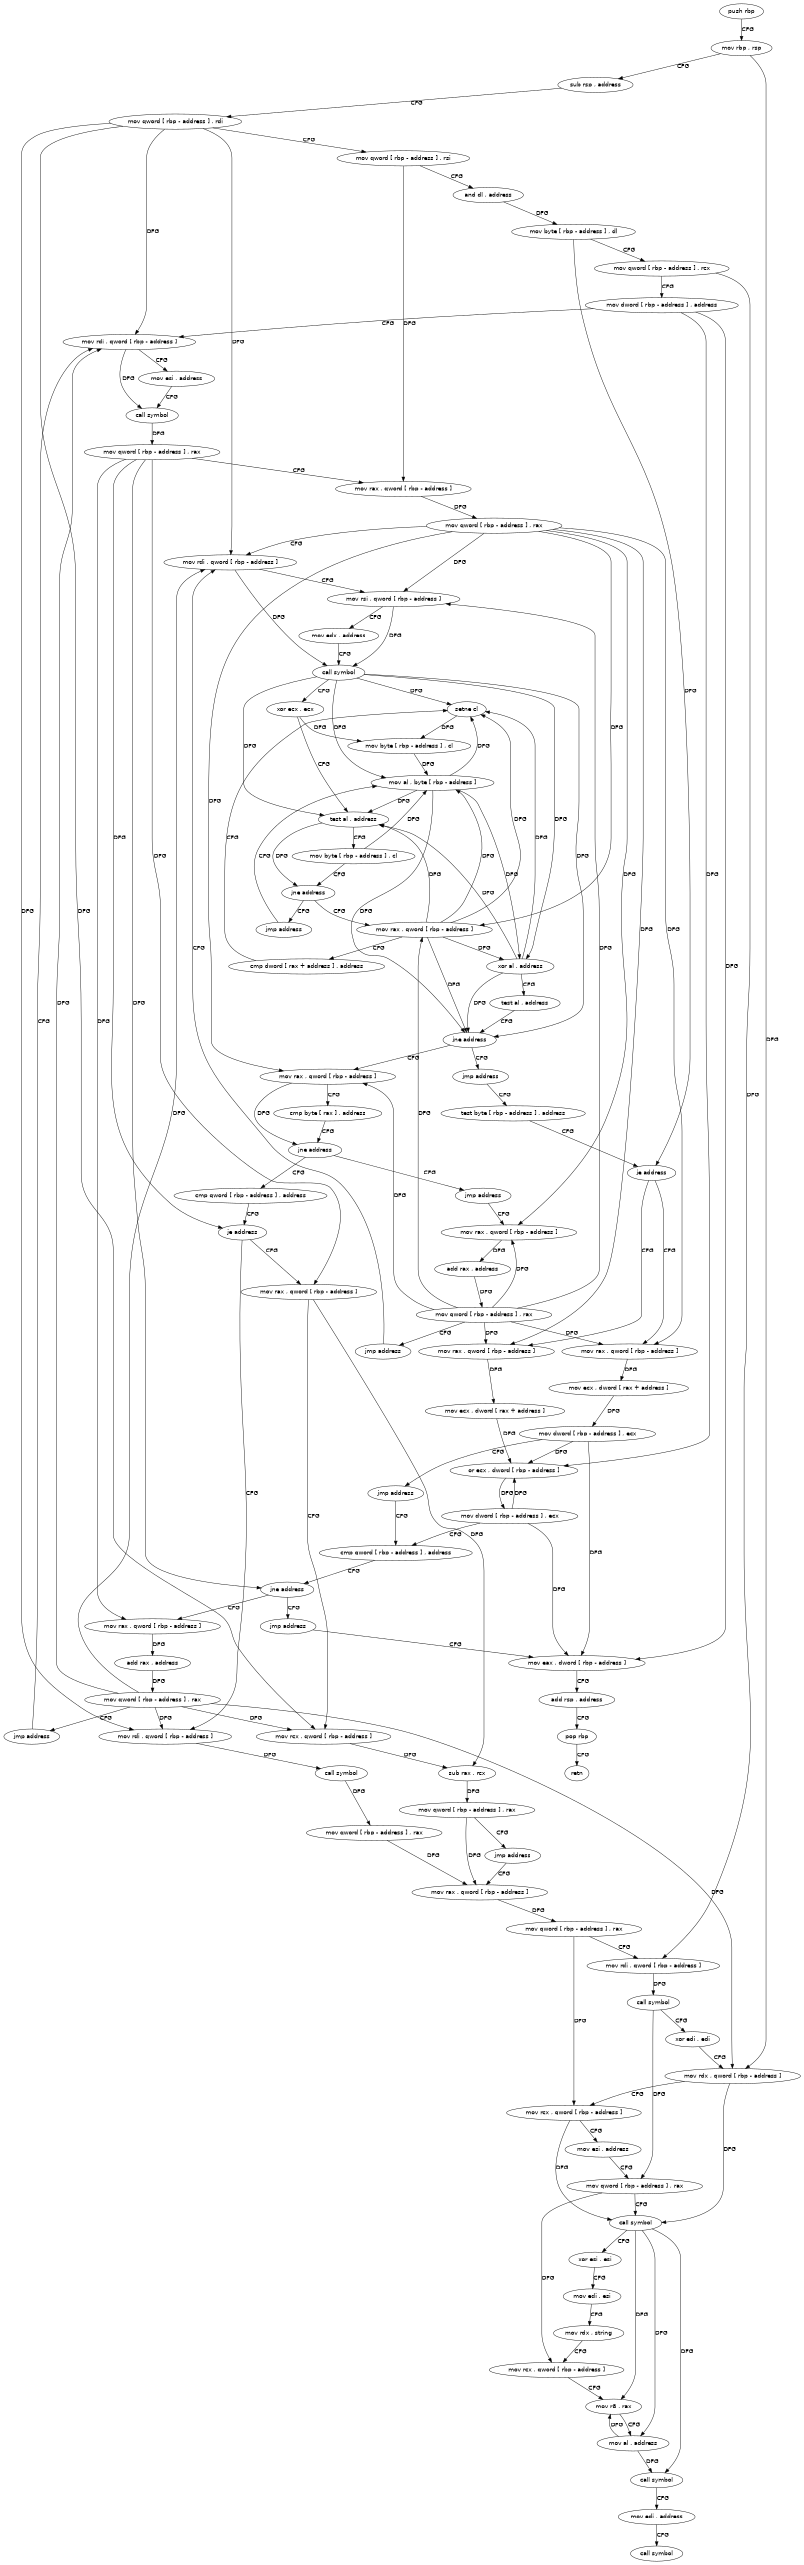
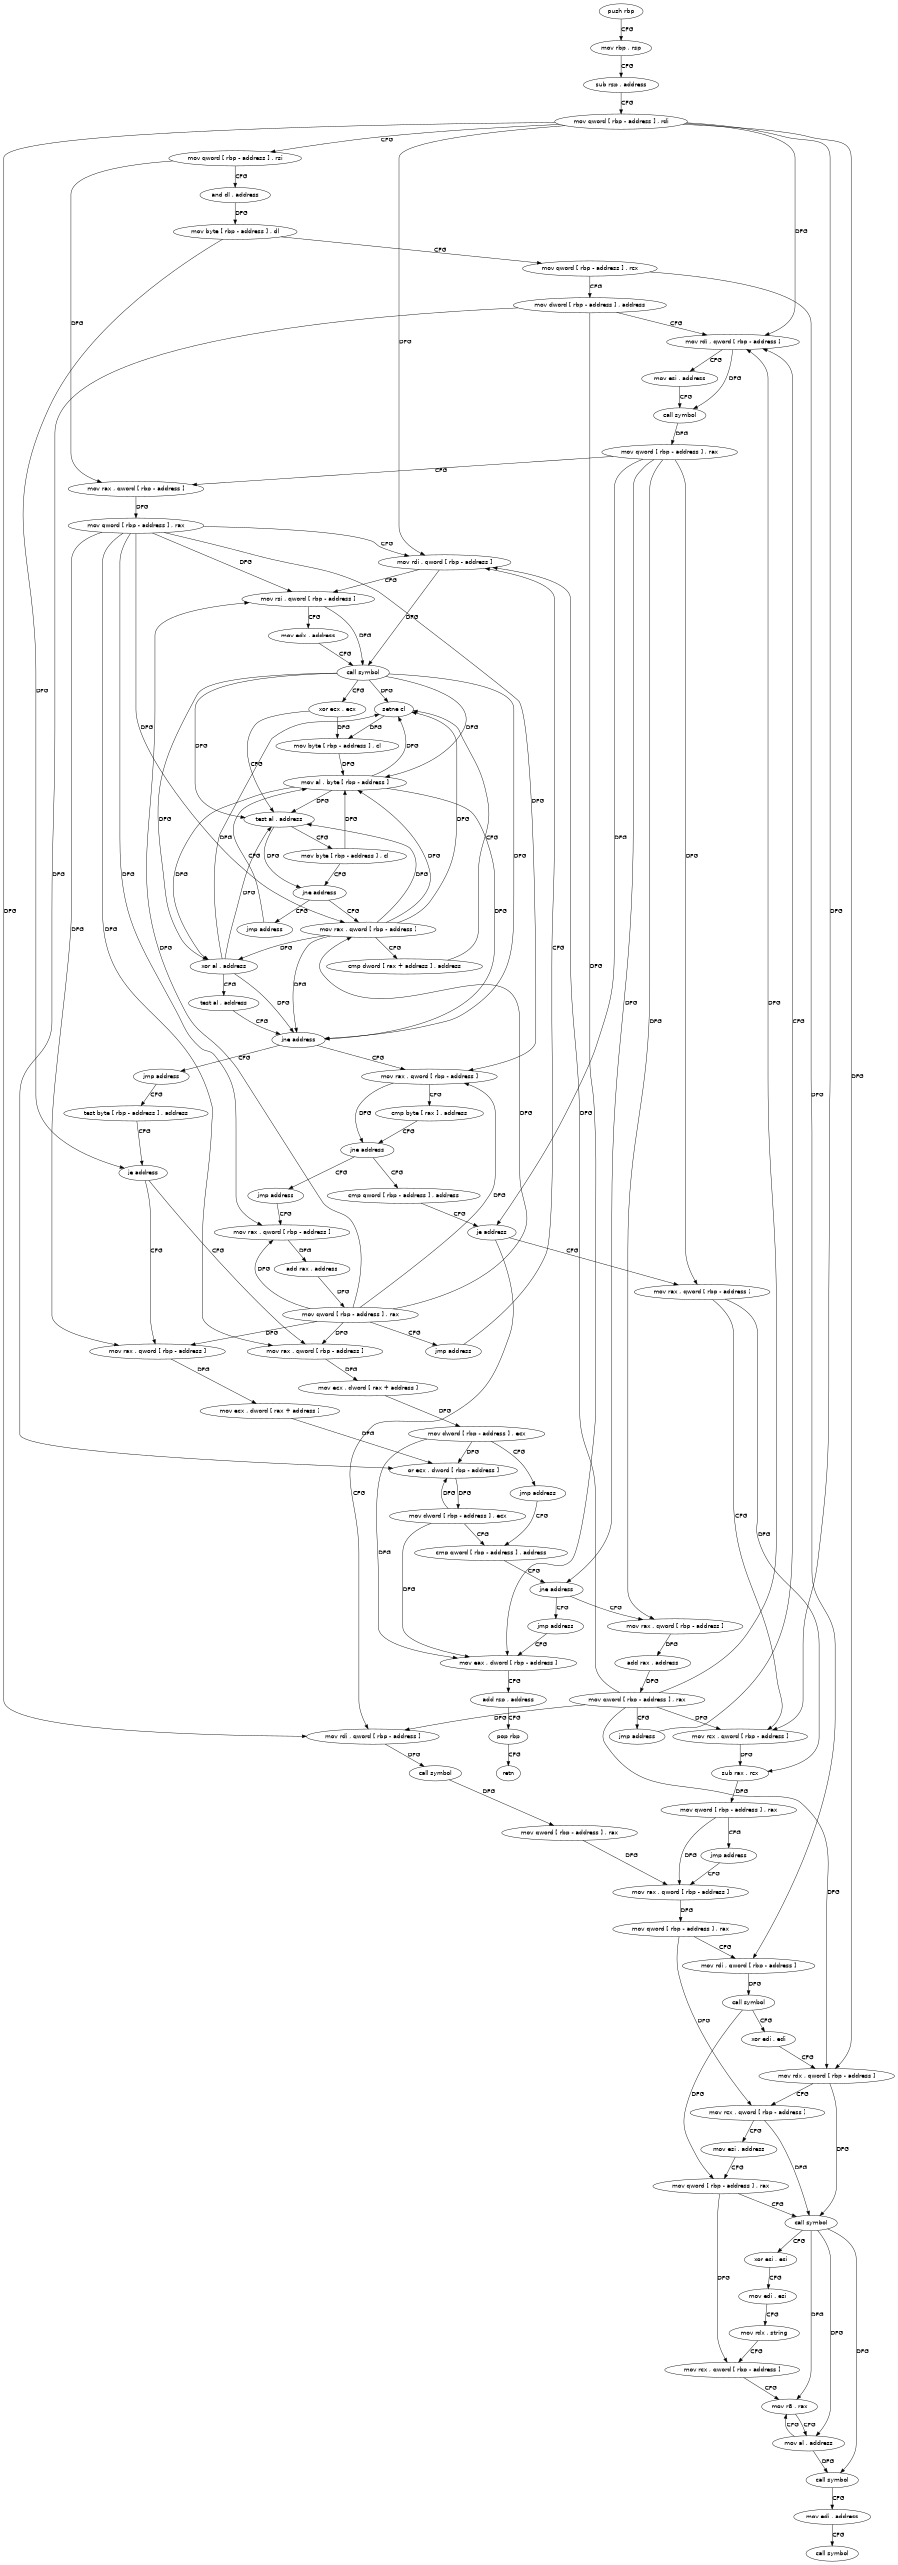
(766, 1061) -> (851, 1024)
(617, 2425) -> (793, 2425)
